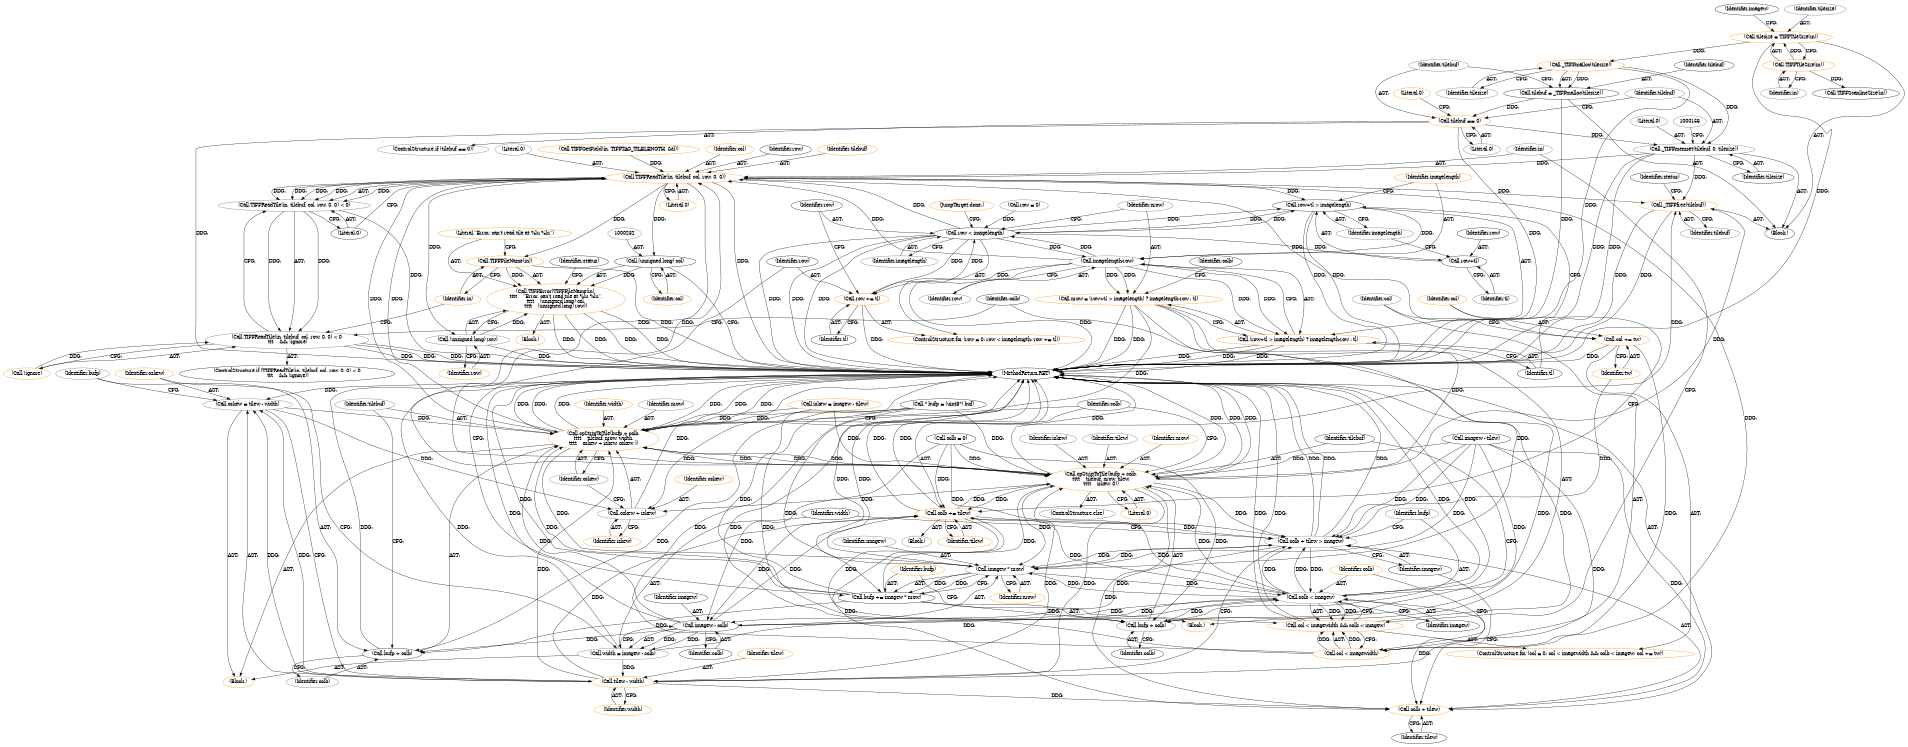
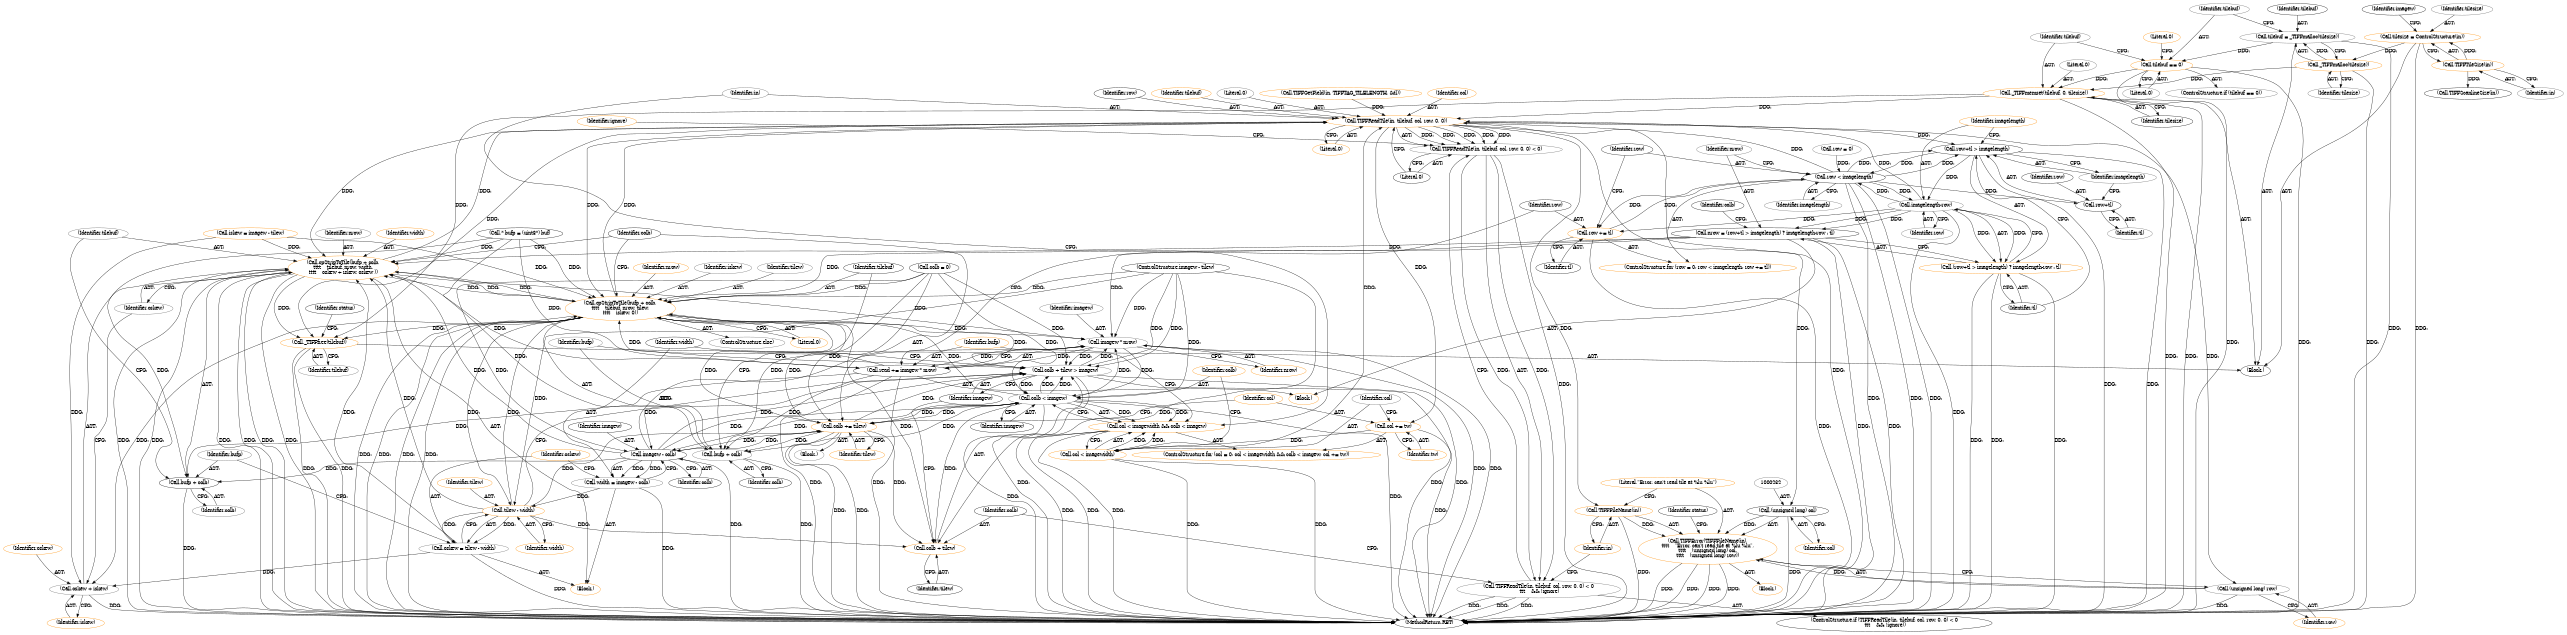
(1781, 37) -> (2422, 37)
none -> (2330, 48)
(1561, 93) -> (2297, 37)
none -> (607, 121)
(1690, 121) -> none
(1694, 150) -> (2044, 93)
(962, 206) -> none
(1128, 299) -> (1765, 234)
(734, 323) -> (1796, 572)
(27, 374) -> none
(449, 384) -> (739, 612)
(1476, 439) -> (1175, 268)
(1519, 497) -> (836, 399)
(886, 598) -> (902, 371)
(981, 598) -> (667, 399)
(965, 620) -> (1034, 340)
